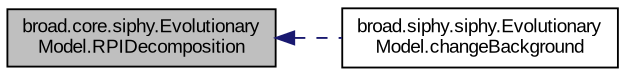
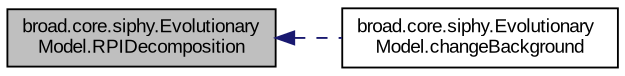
(480, 38) -> (480, 38)
